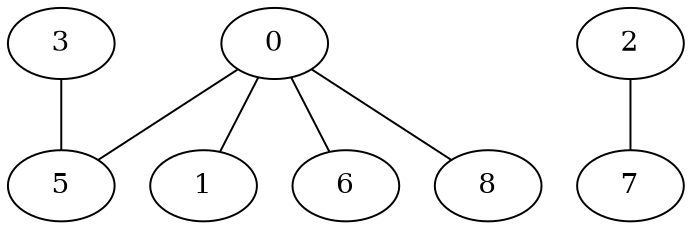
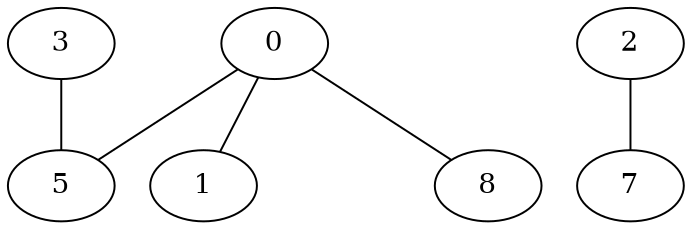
(346, 186) -> none
